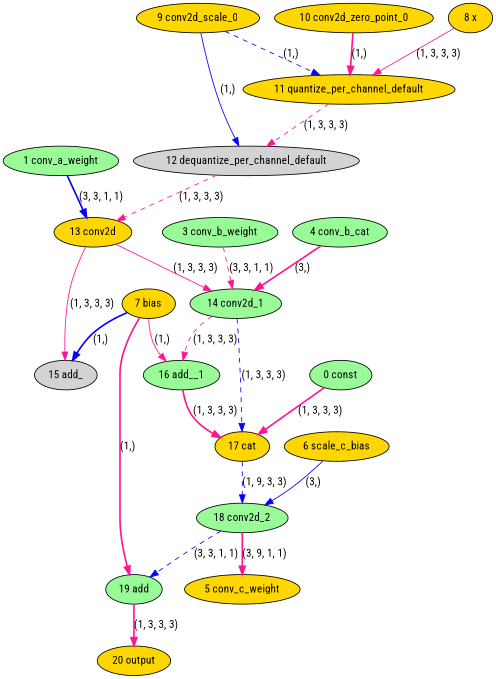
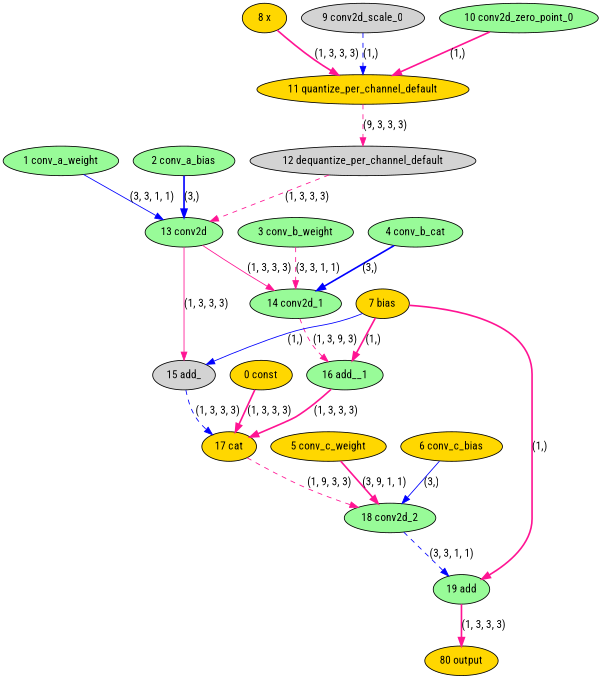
(198, 18) -> (363, 18)
(354, 18) -> (519, 18)
(417, 50) -> (303, 52)
(214, 87) -> none
(326, 125) -> (386, 125)
none -> (184, 161)
(75, 193) -> (120, 195)
(93, 232) -> (184, 232)
(291, 266) -> (359, 266)
(99, 329) -> (287, 333)
(152, 338) -> (366, 335)
(216, 339) -> (335, 339)
(240, 371) -> (193, 412)
(341, 375) -> (261, 375)
(337, 447) -> (452, 447)
(242, 478) -> (297, 484)
(242, 550) -> (357, 479)
(134, 661) -> (461, 661)
